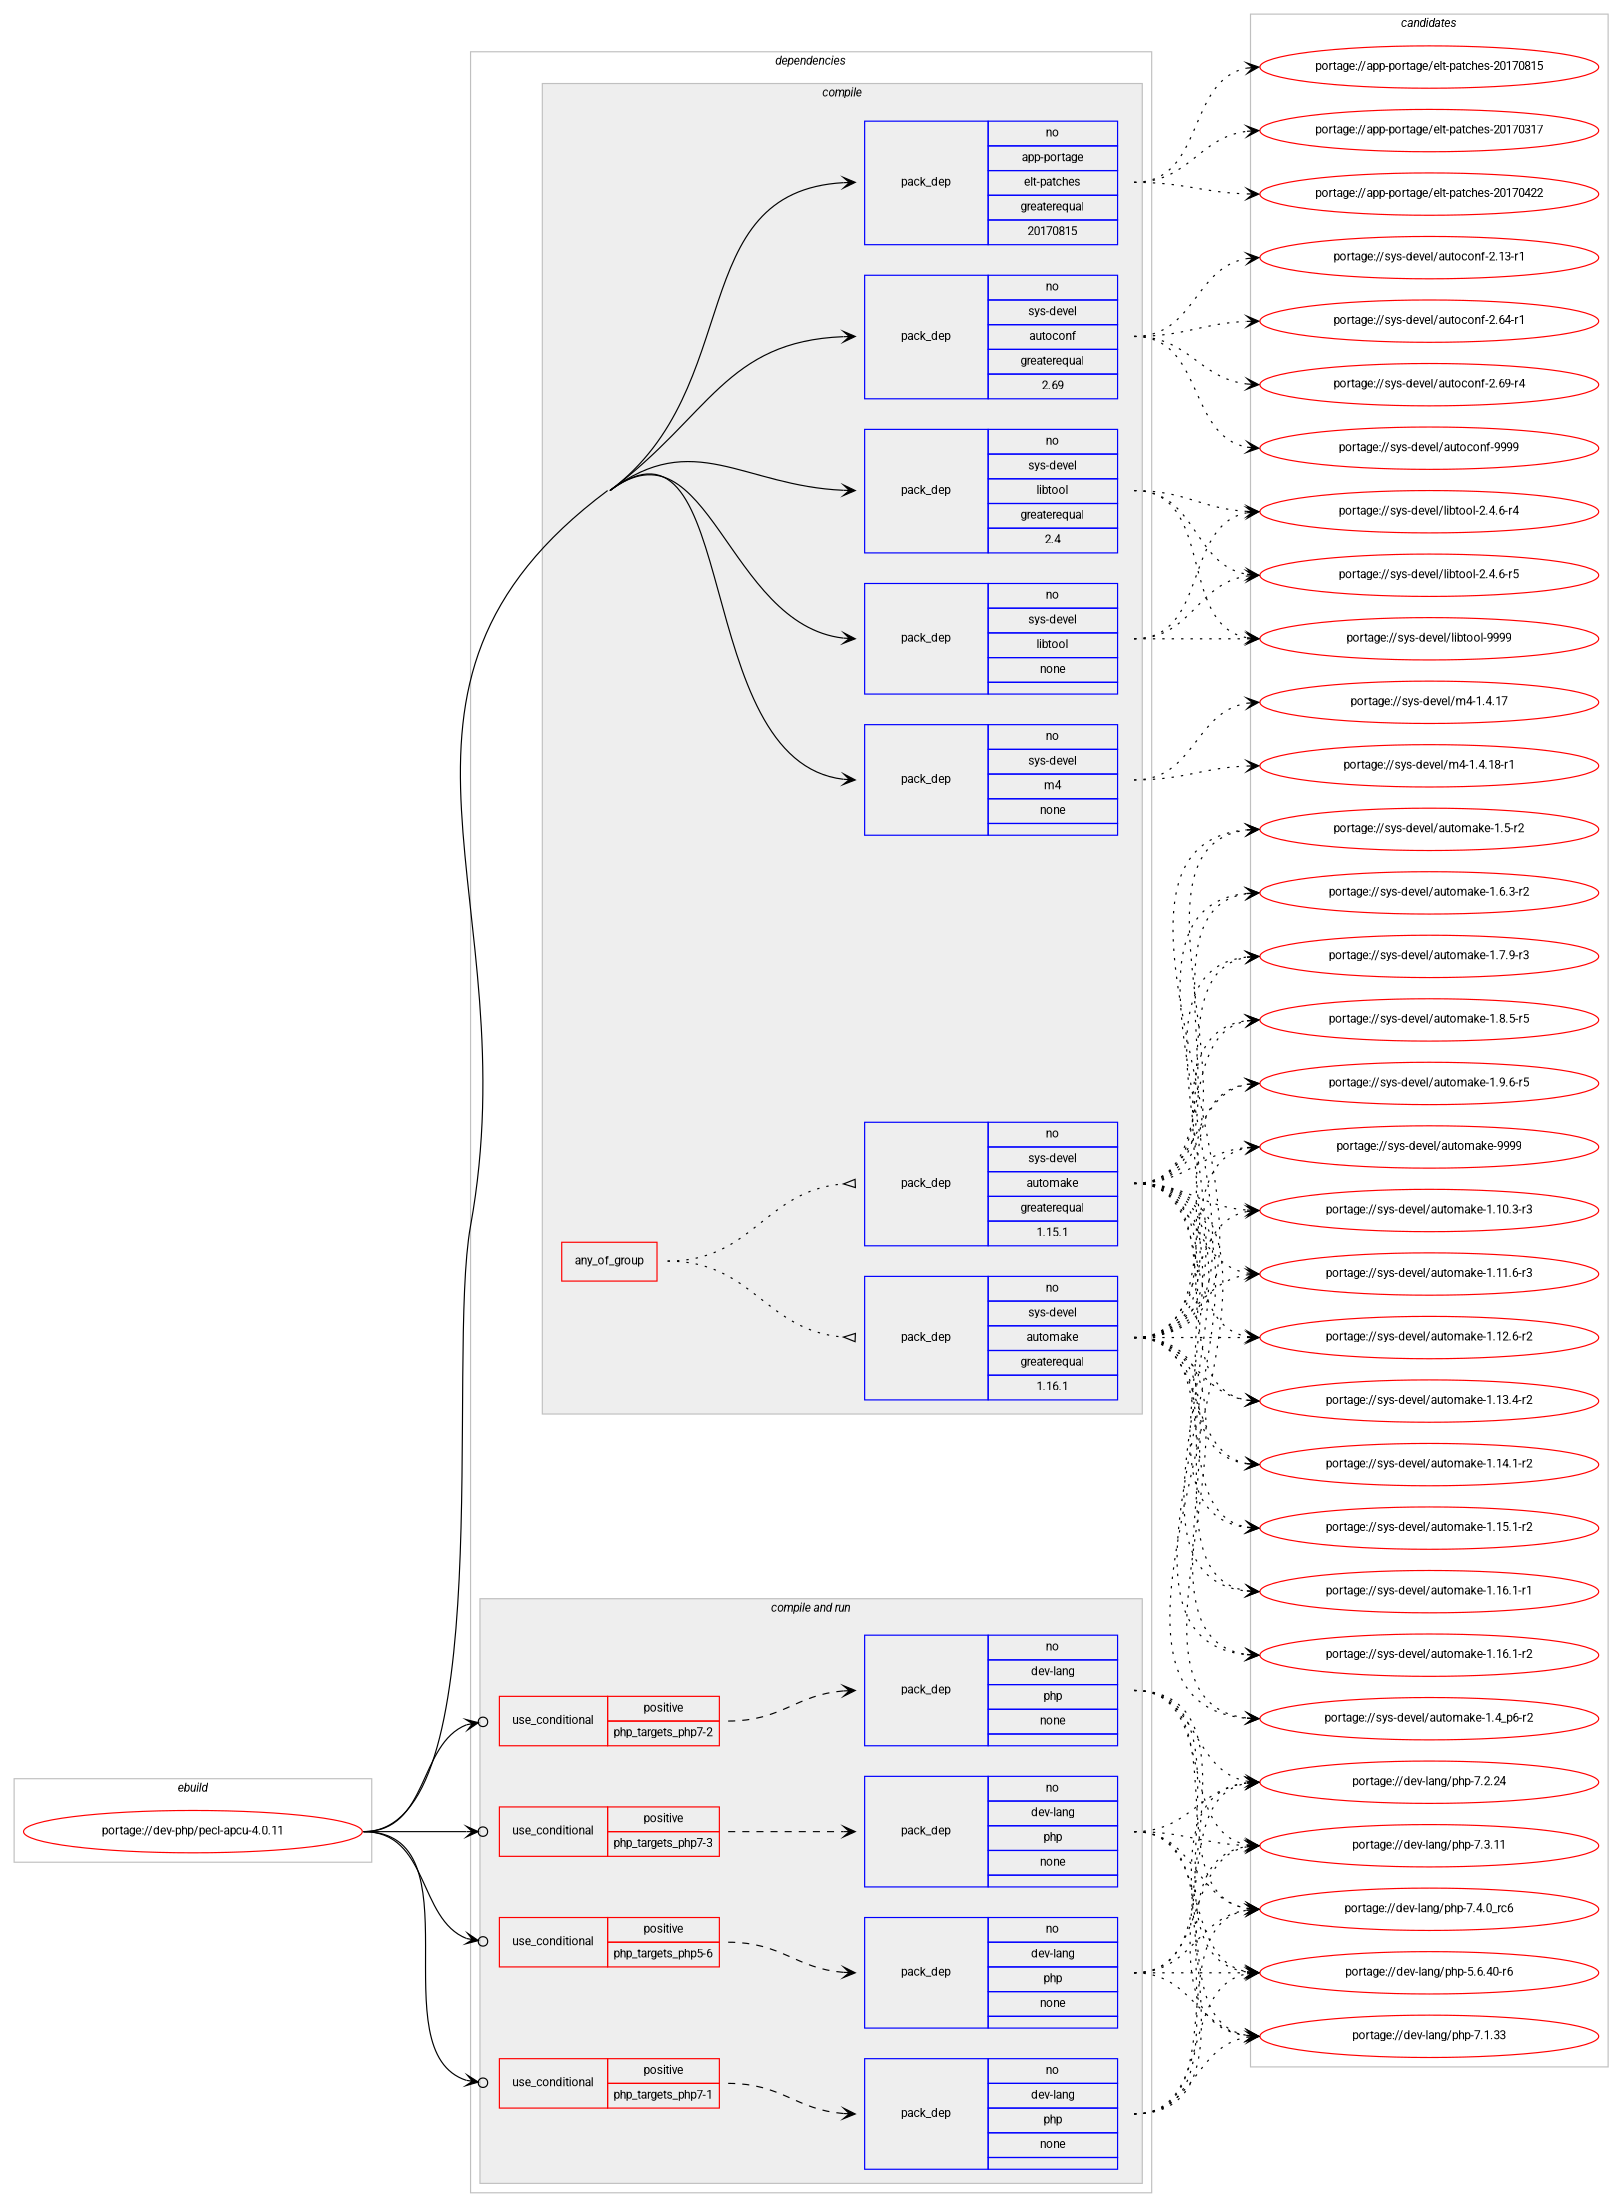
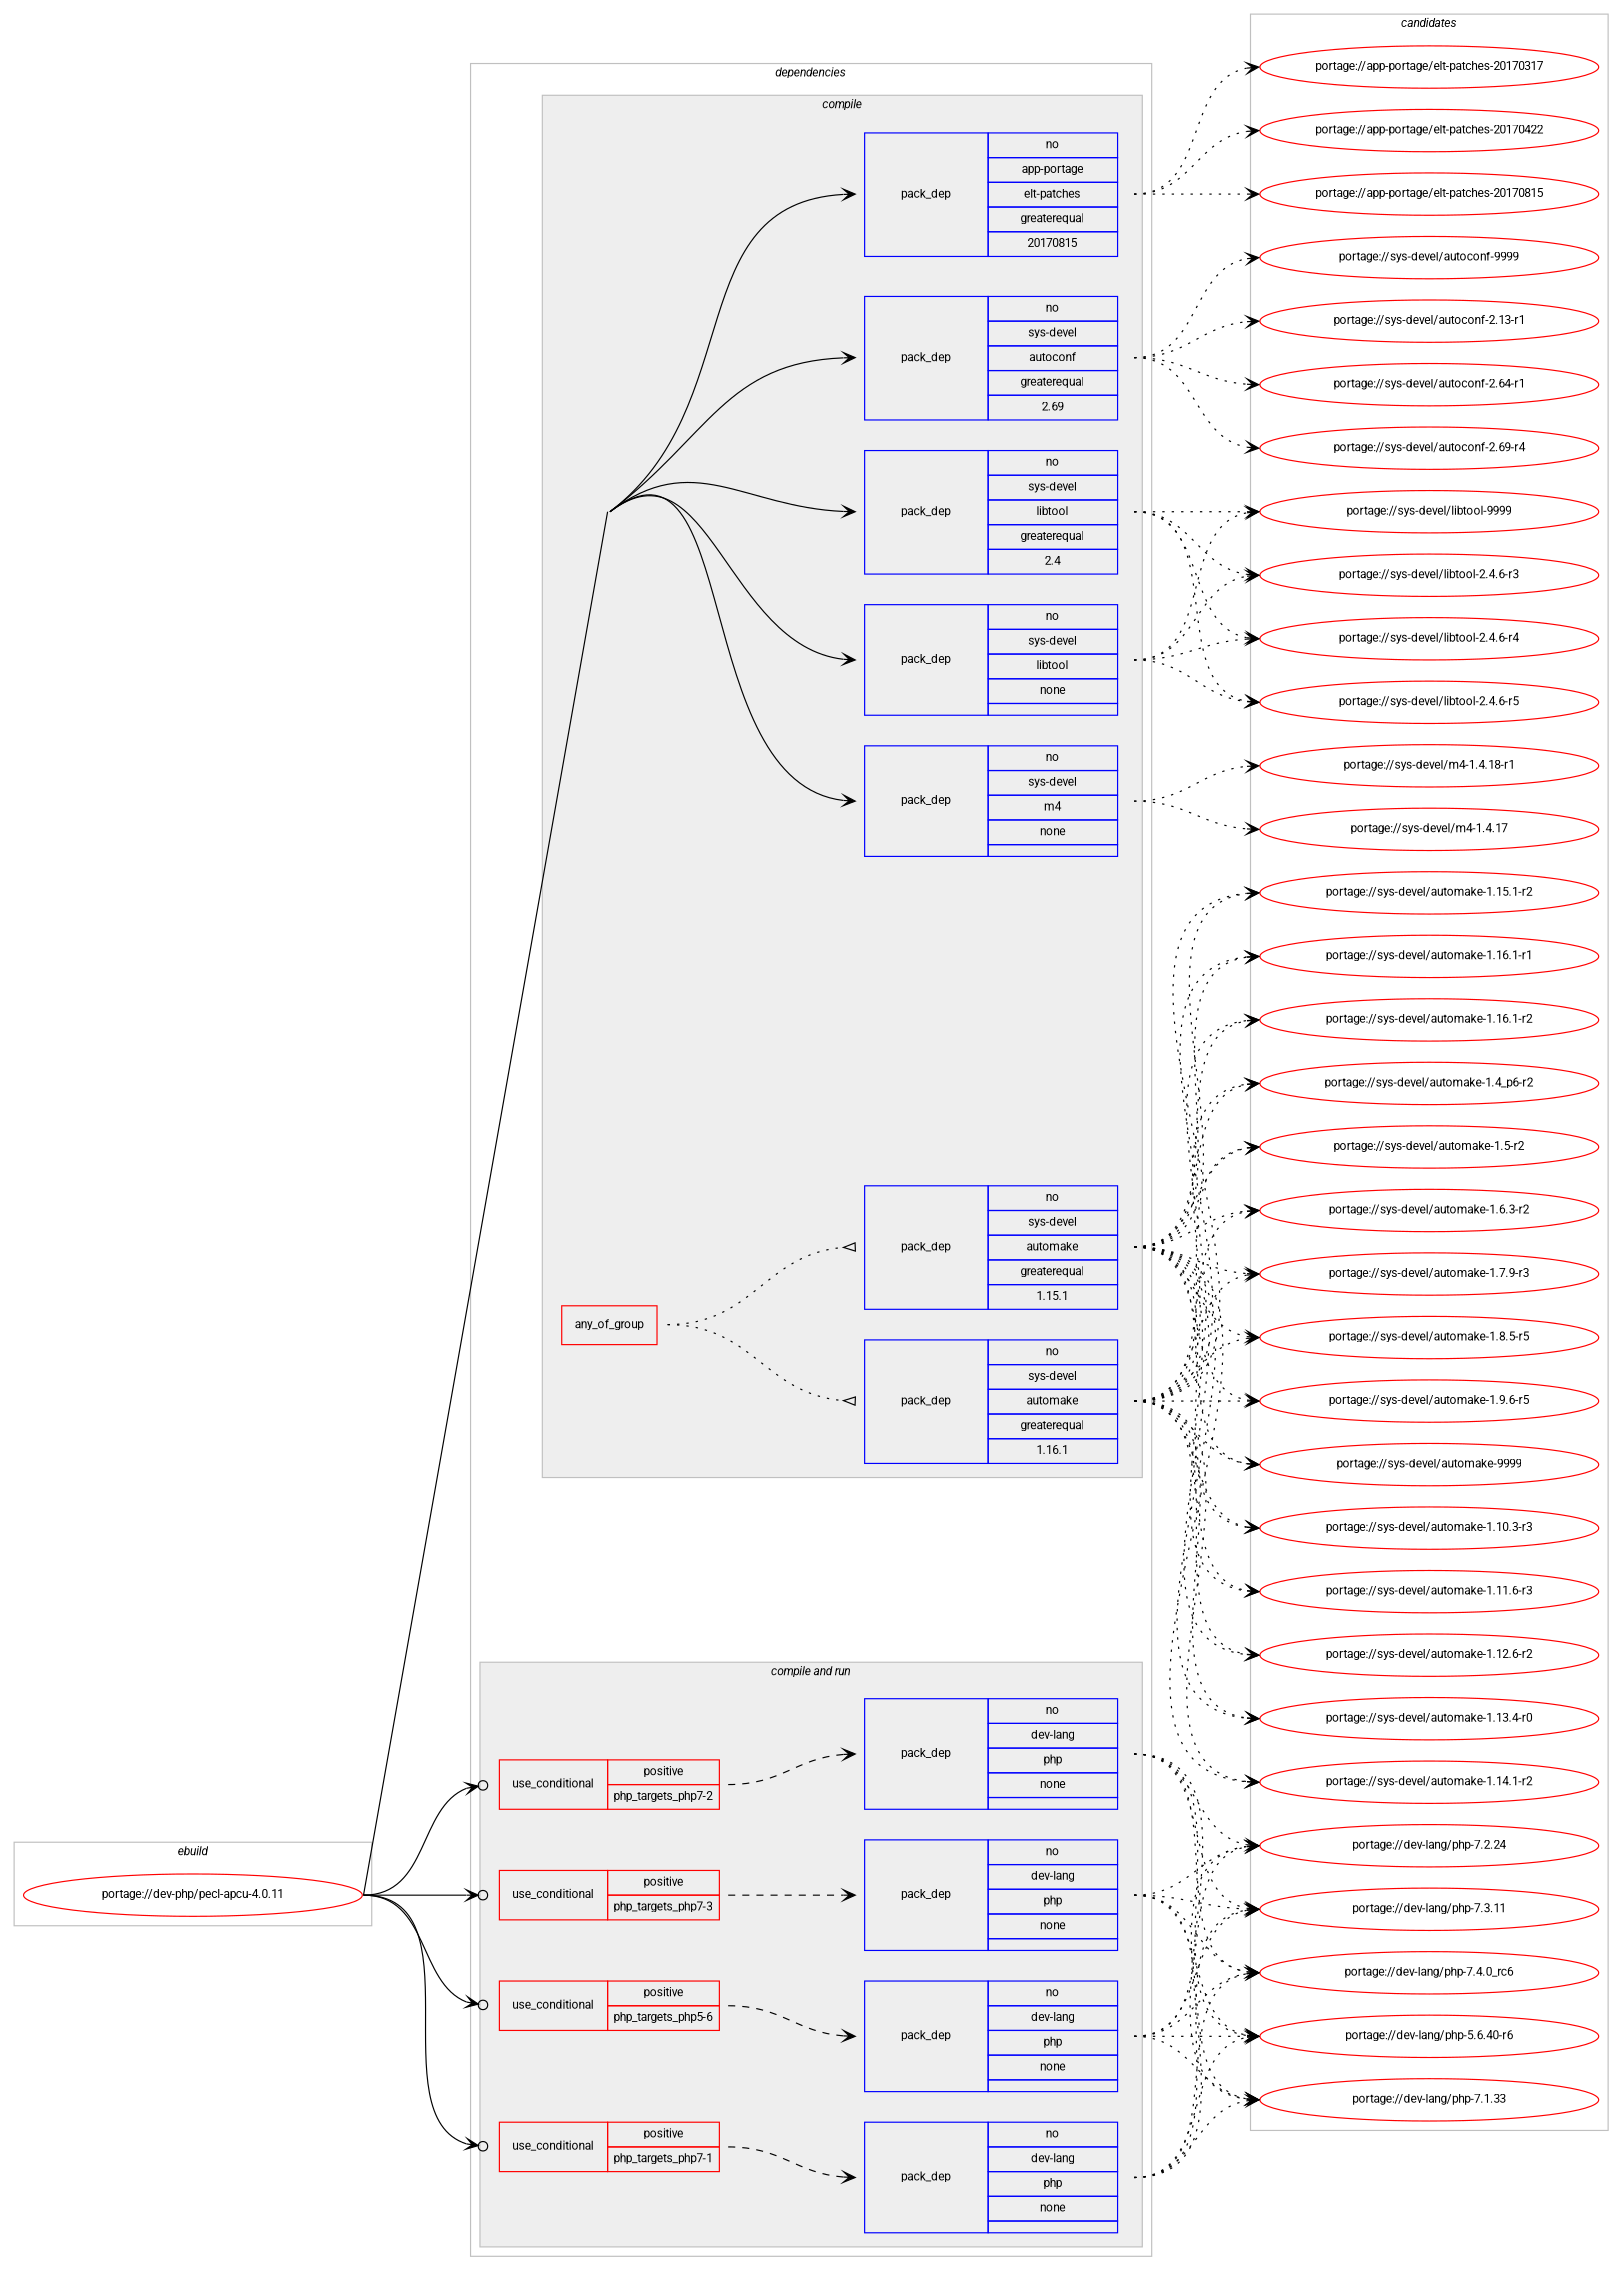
none -> (1429, 575)
(1429, 1401) -> (1429, 1719)
